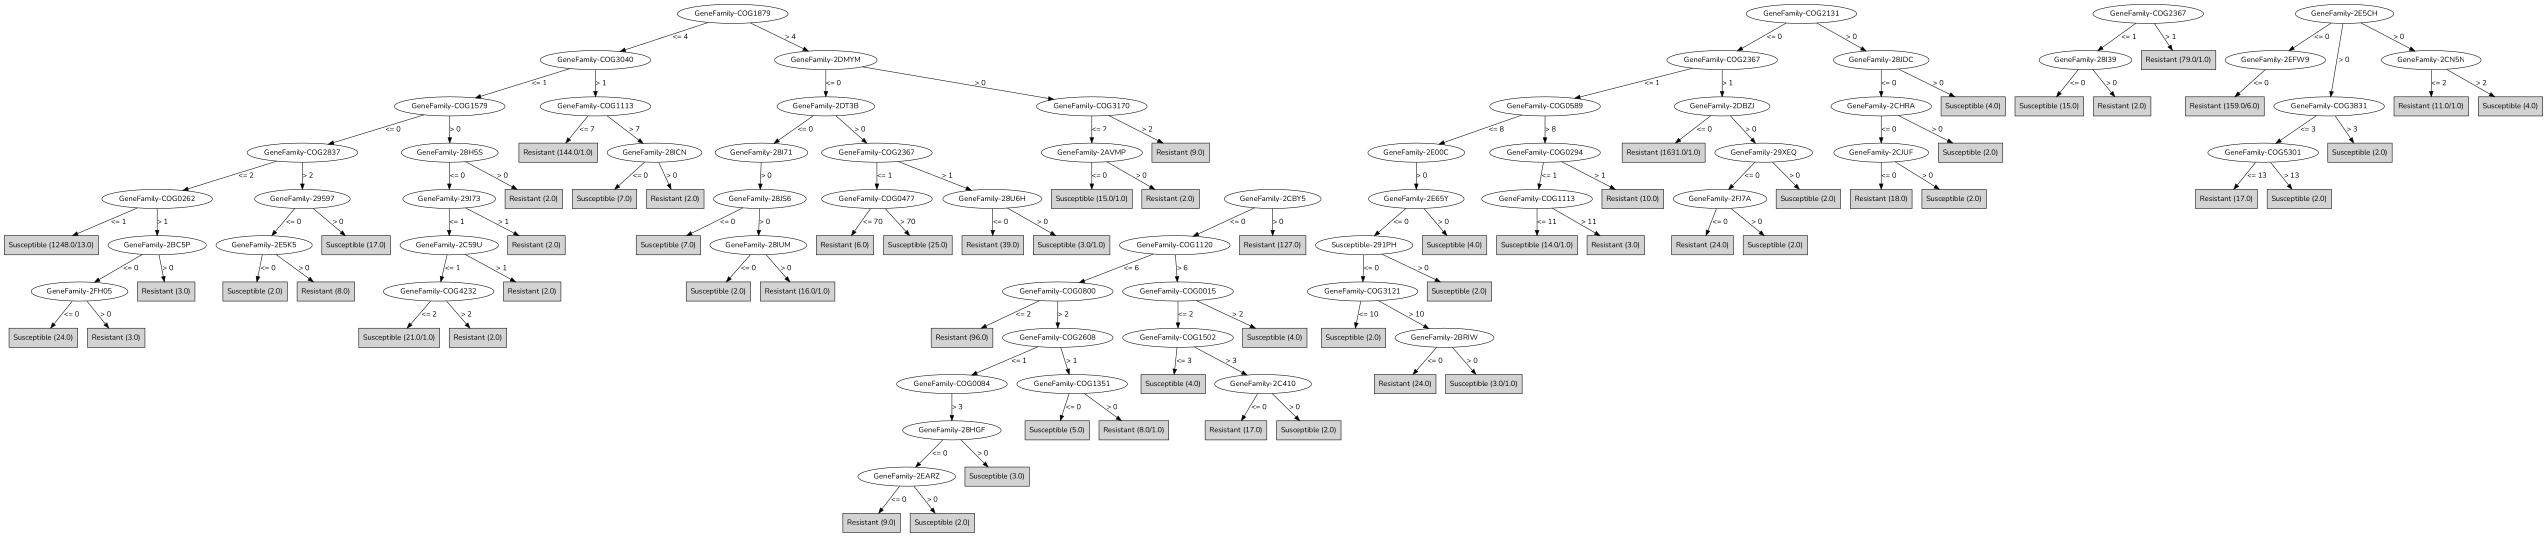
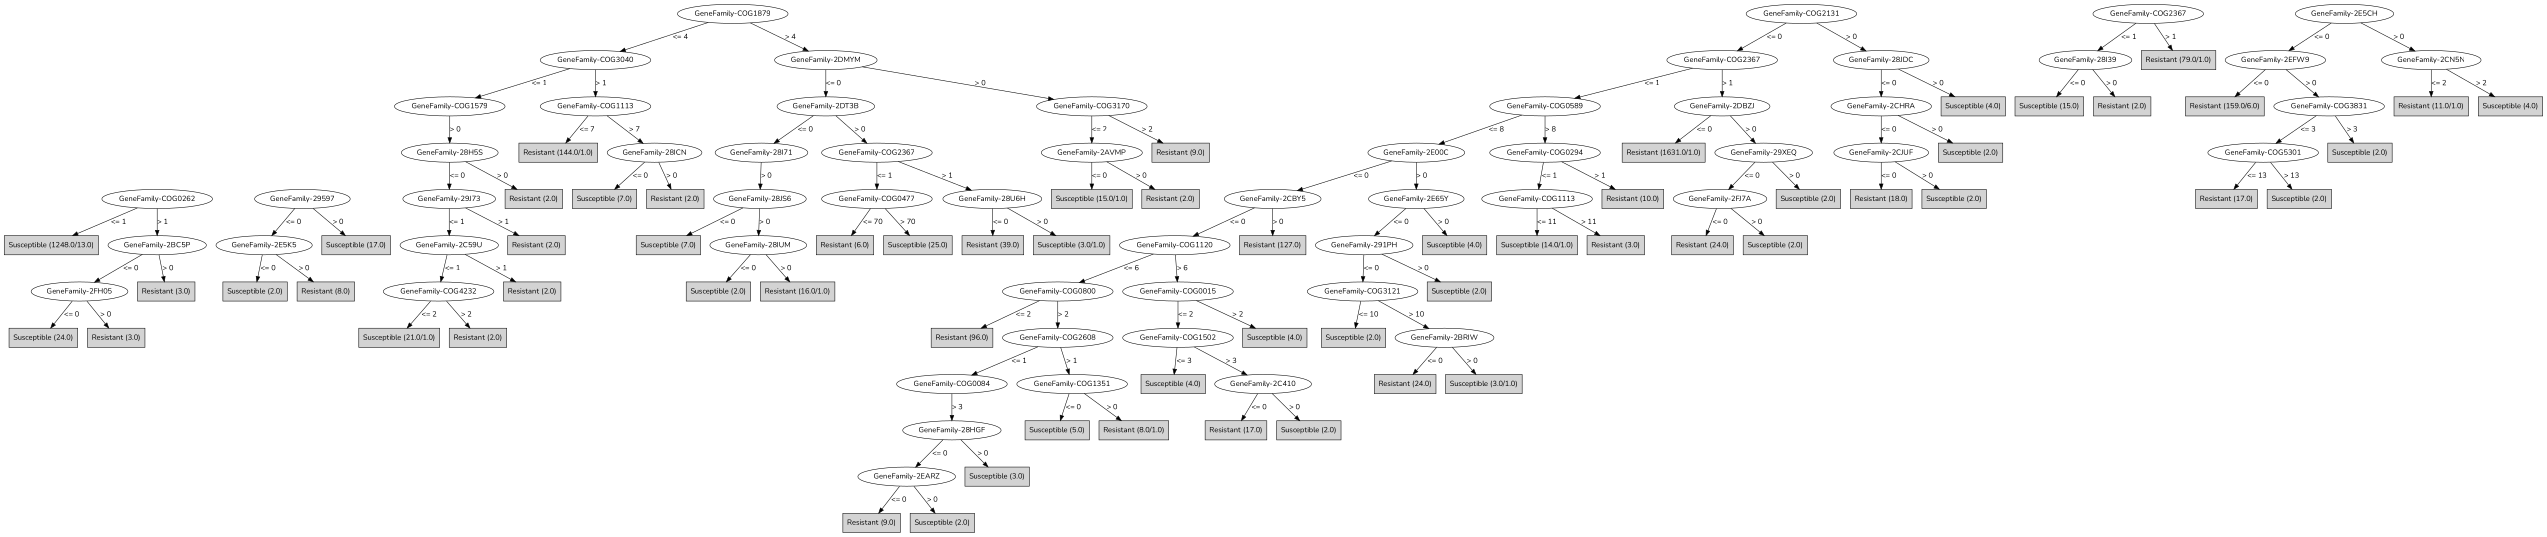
(2337, 57) -> (2300, 81)
(302, 153) -> none
none -> (1347, 175)
(1364, 245) -> (1364, 245)
